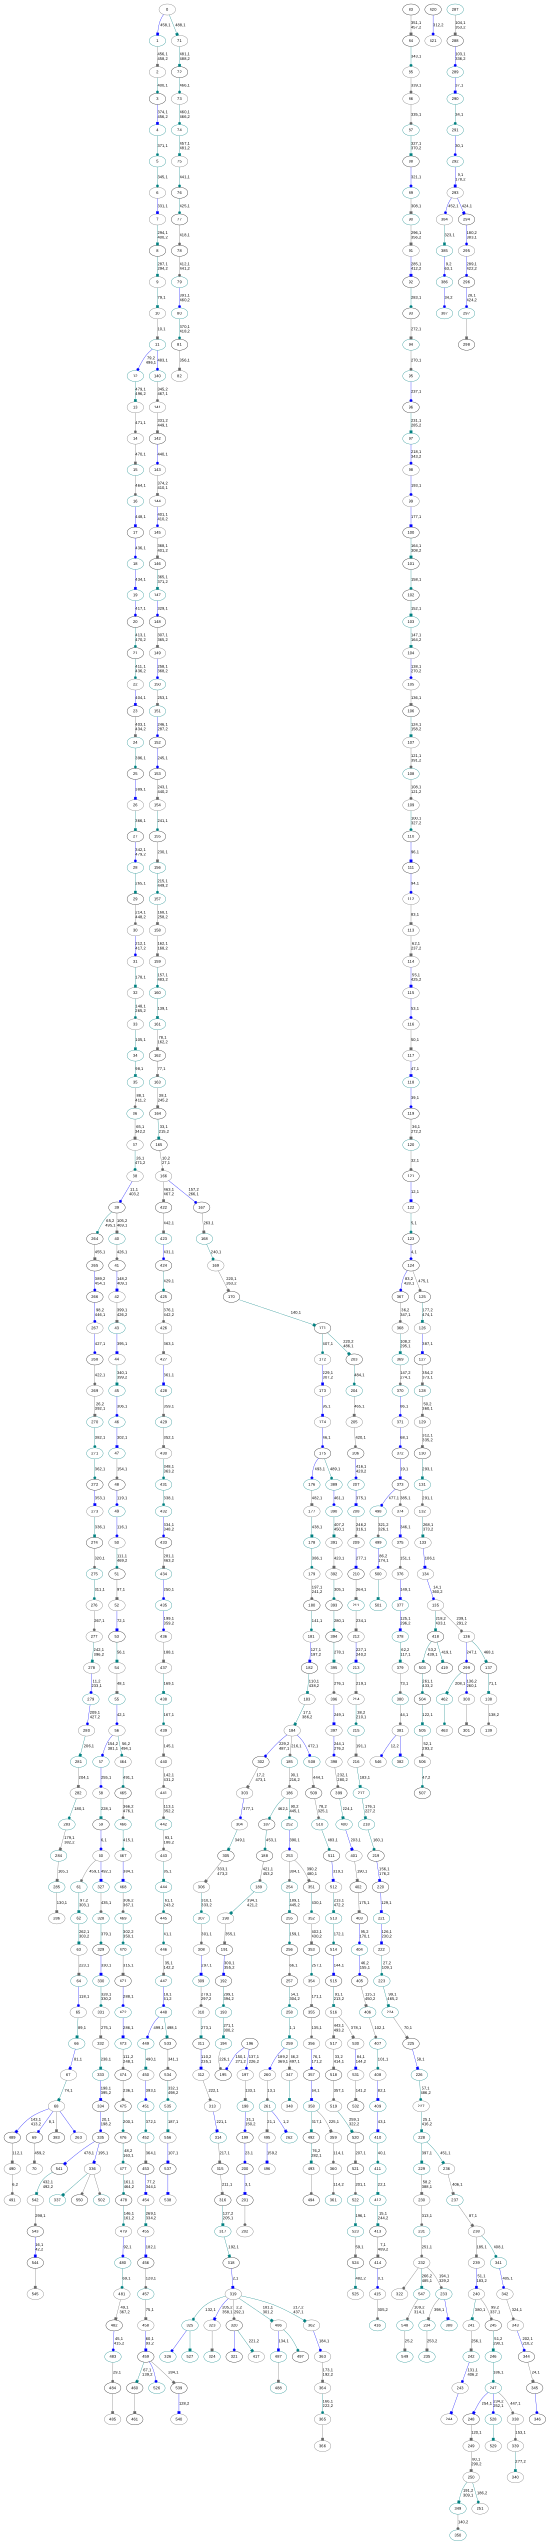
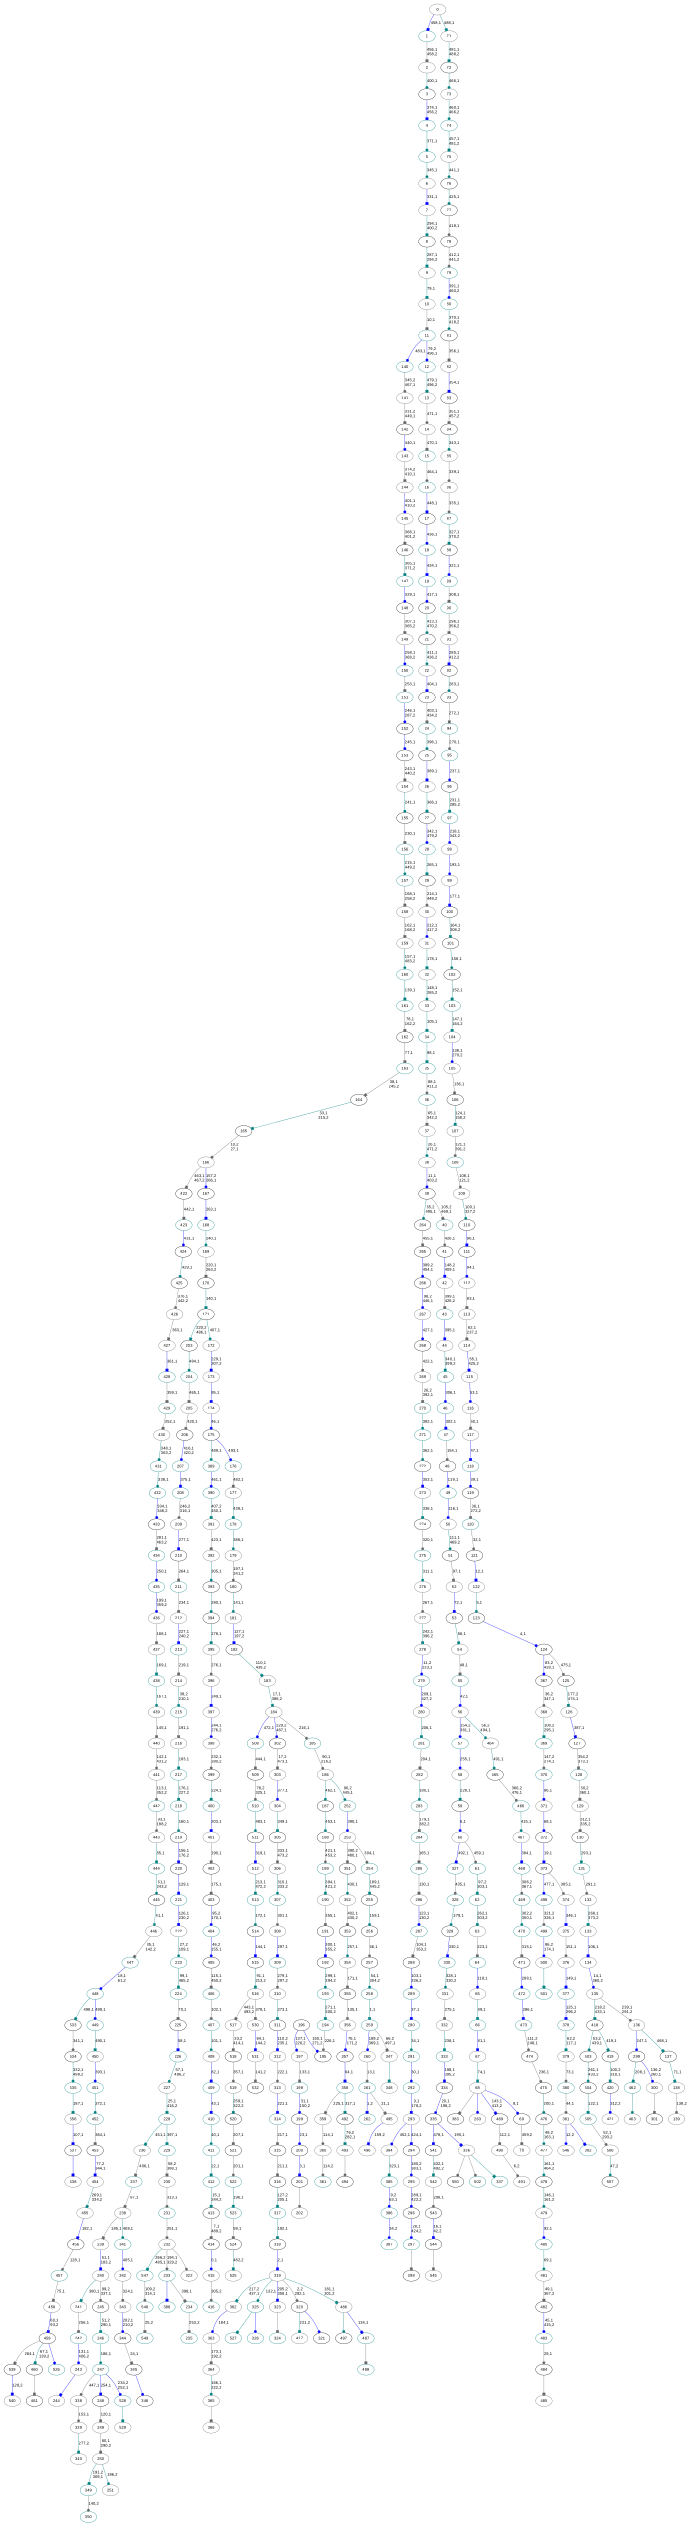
none -> (449, 381)
(203, 1222) -> (206, 1208)
none -> (419, 1914)
none -> (610, 2071)
